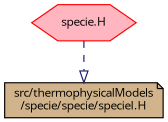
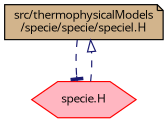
none -> (76, 58)
